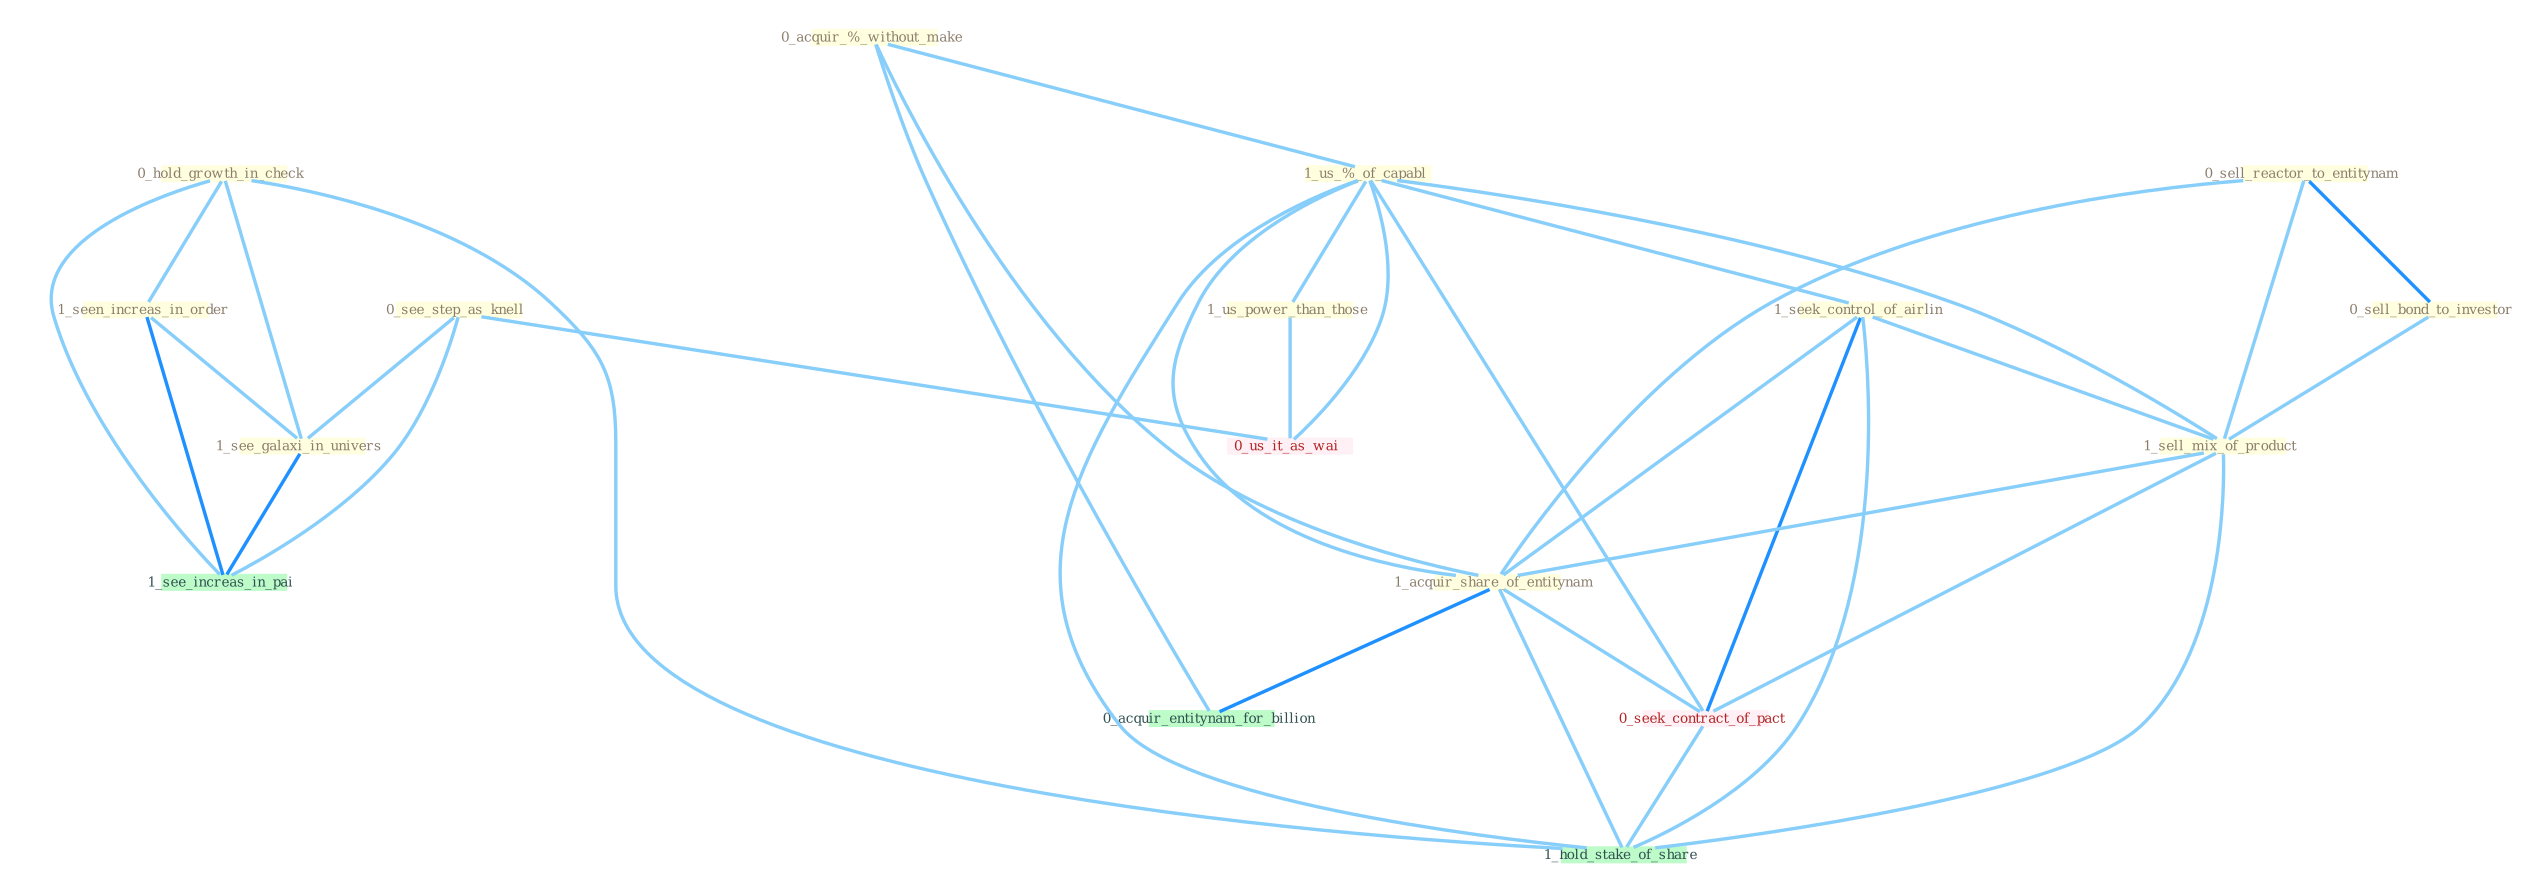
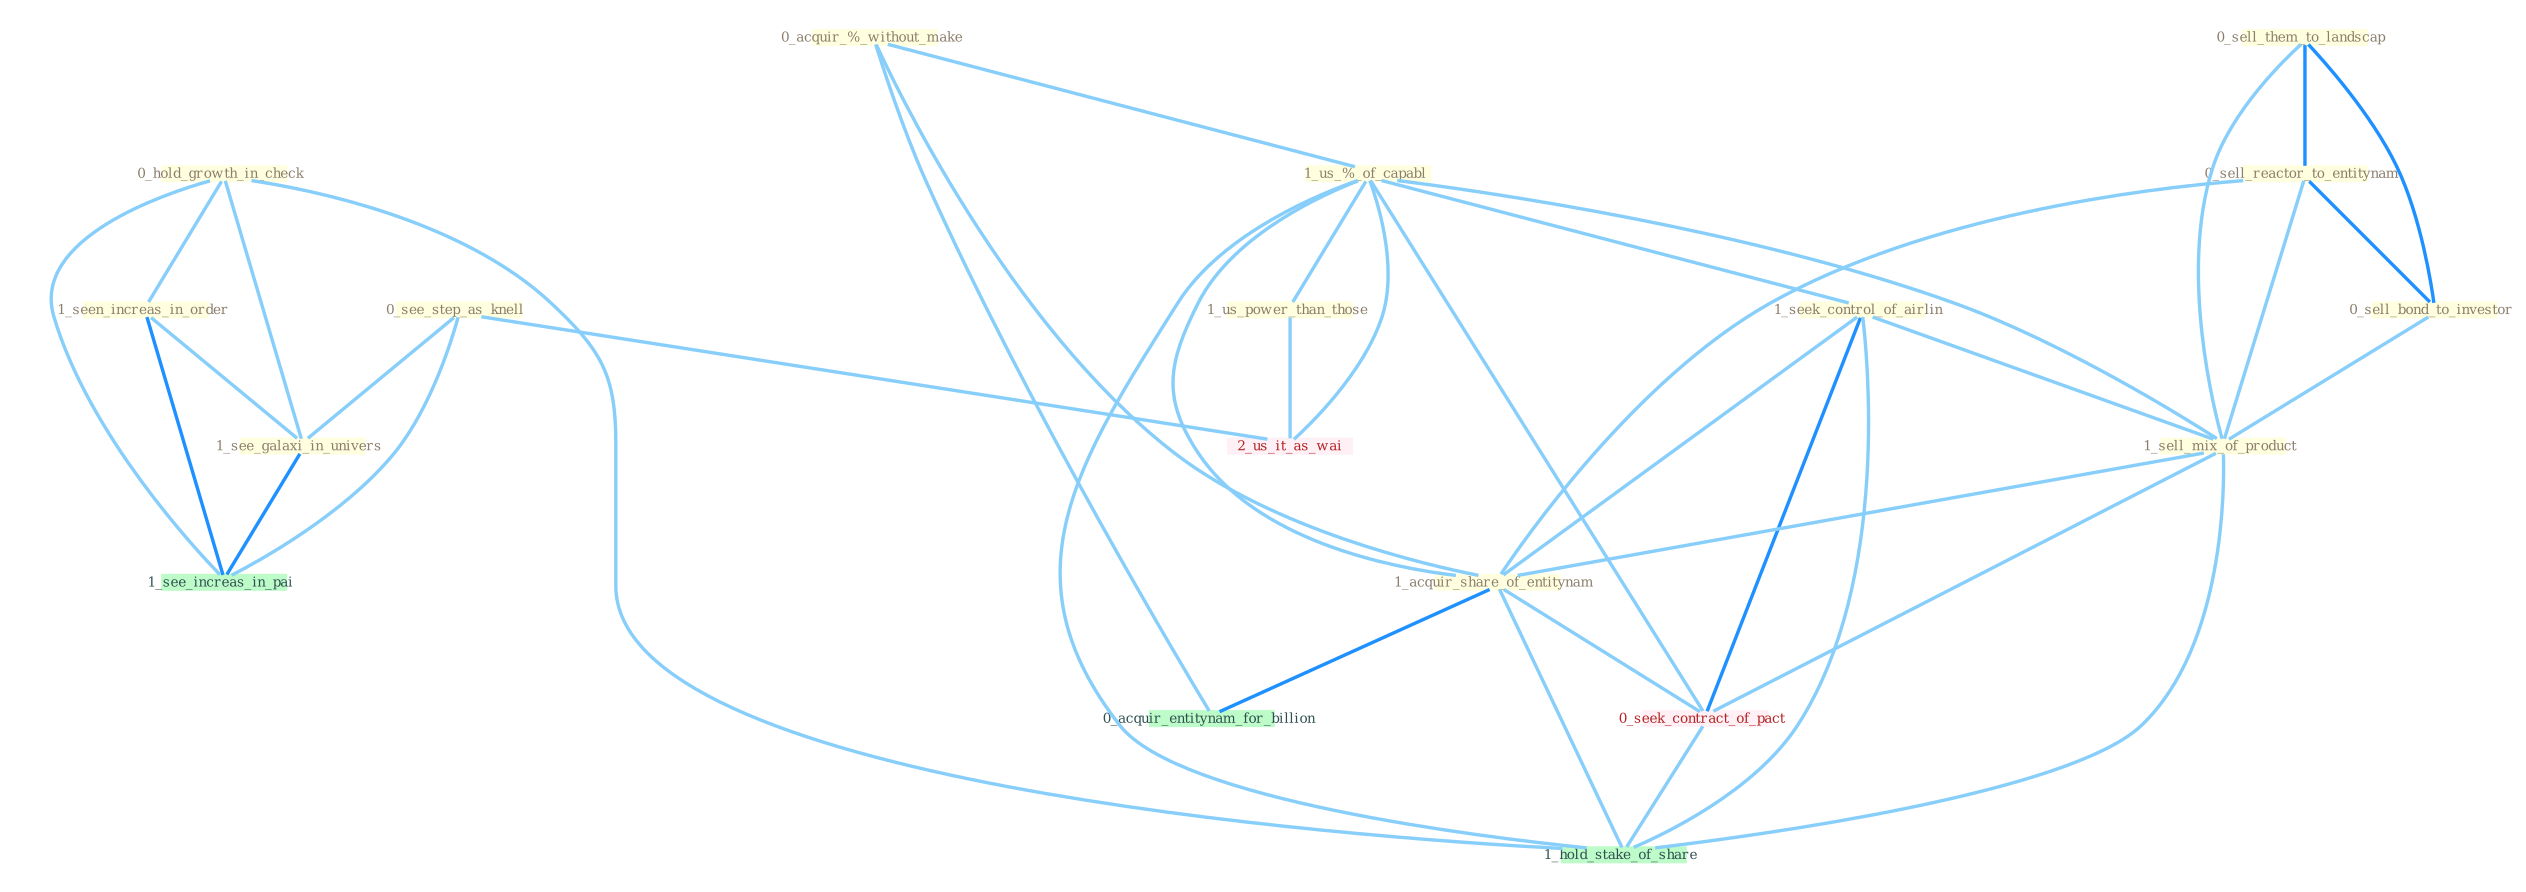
none -> (2305, 37)
(1290, 446) -> (1290, 446)
